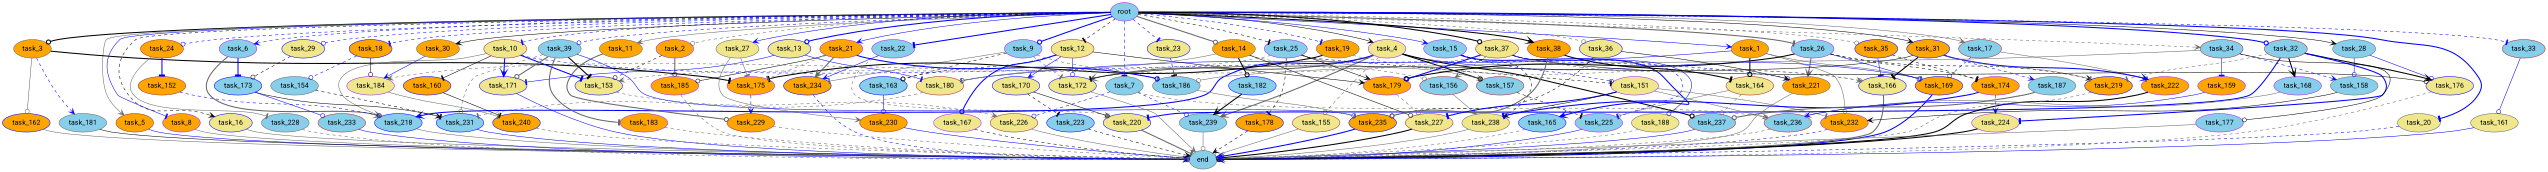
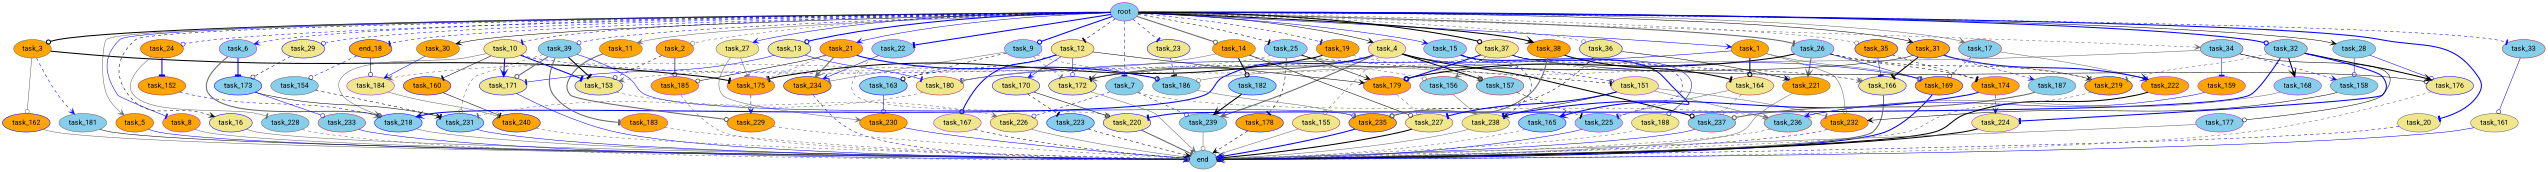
(371, 49) -> (371, 49)
